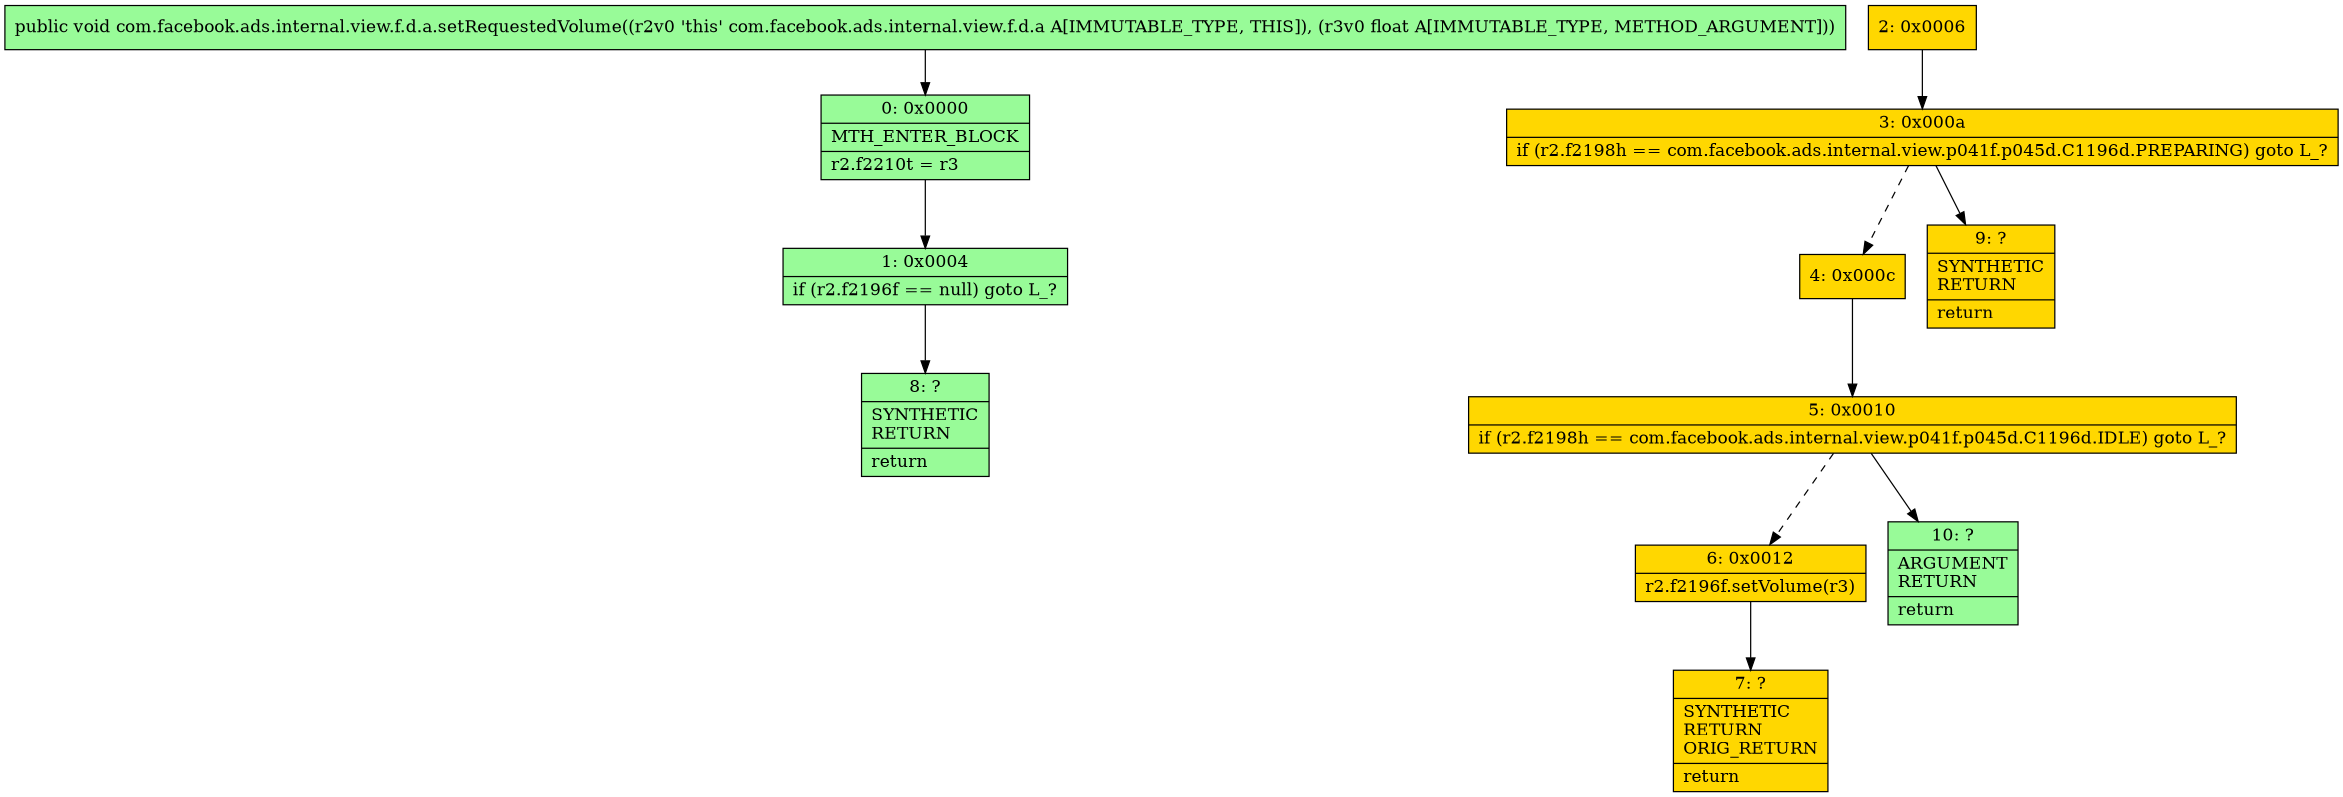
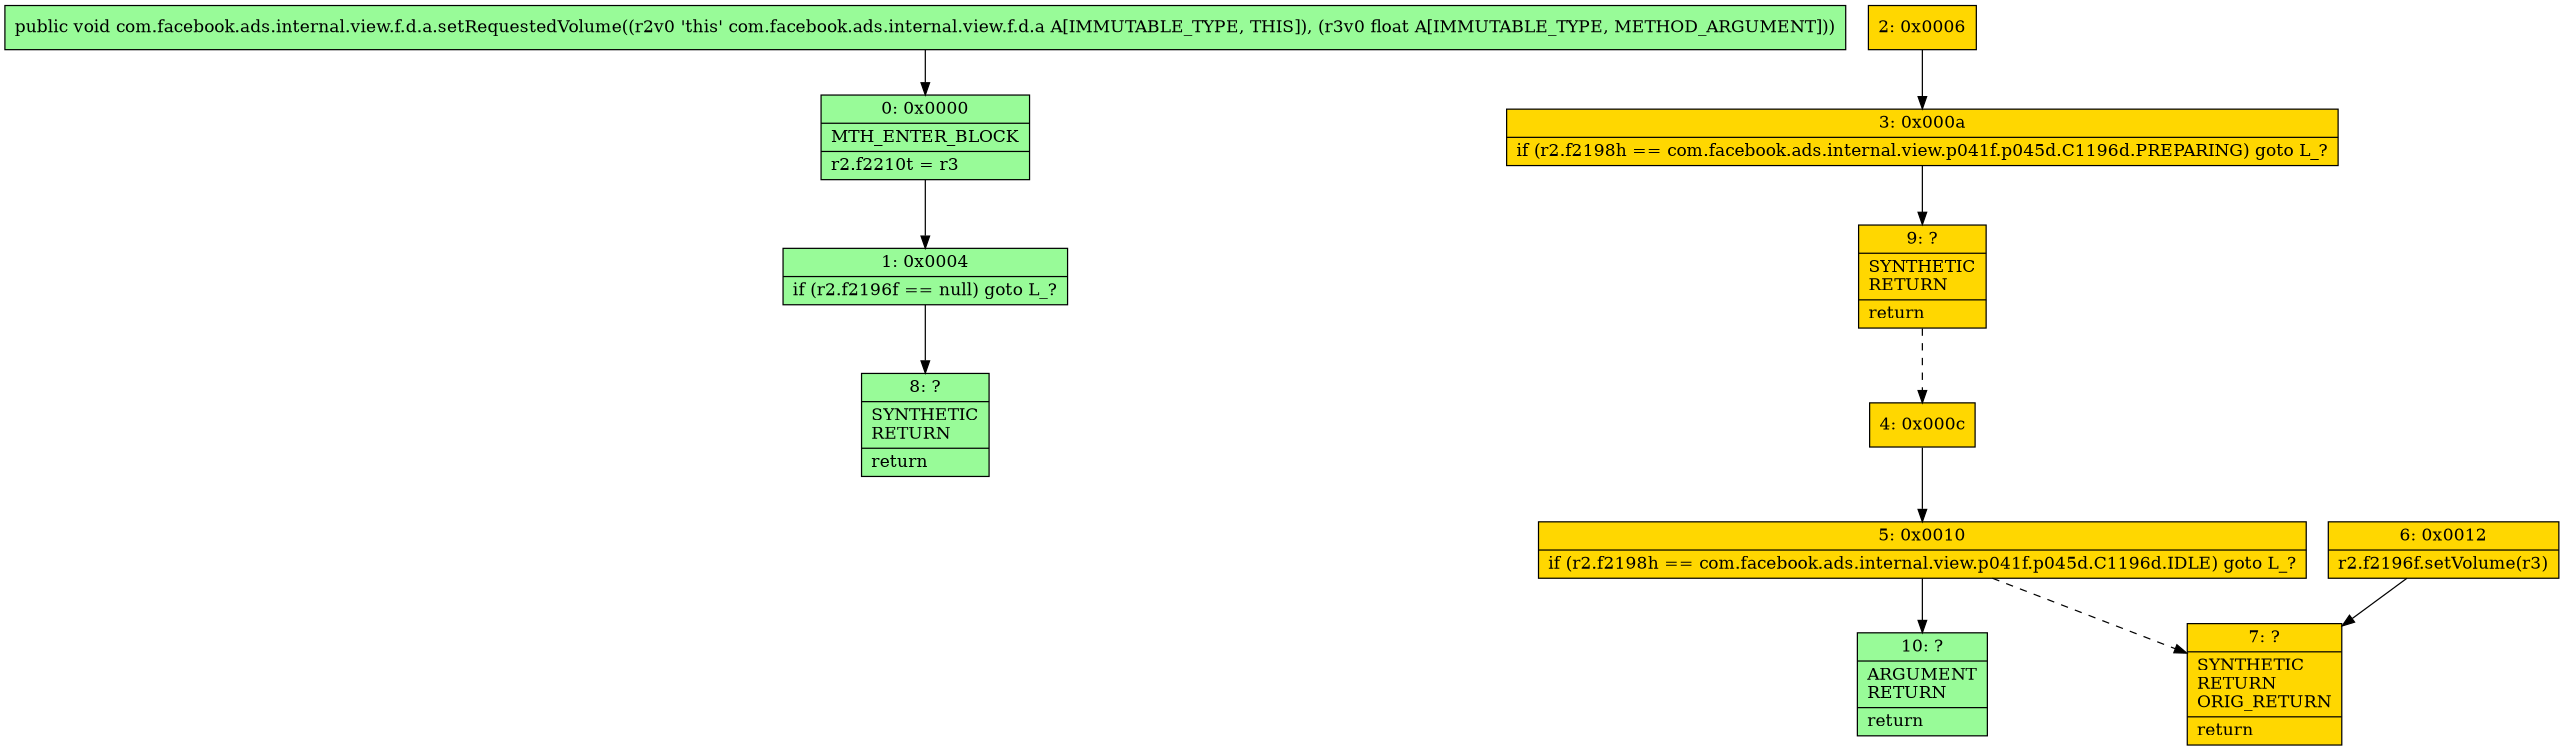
(1889, 204) -> (1922, 359)
(1805, 494) -> (2084, 613)
